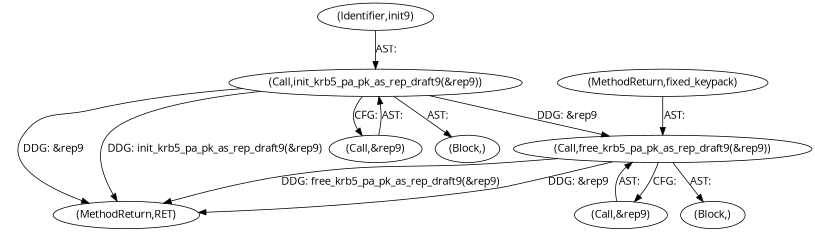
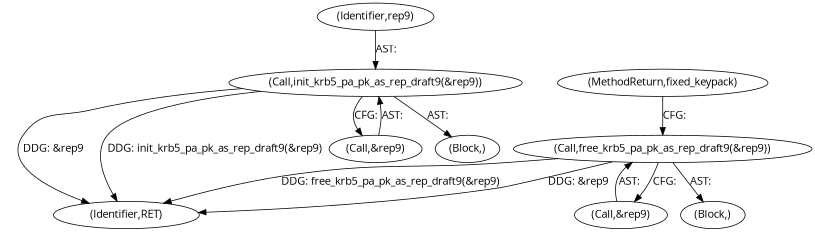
(376, 17) -> (376, 17)
(515, 115) -> none
(676, 116) -> (676, 116)
(126, 215) -> (126, 215)
